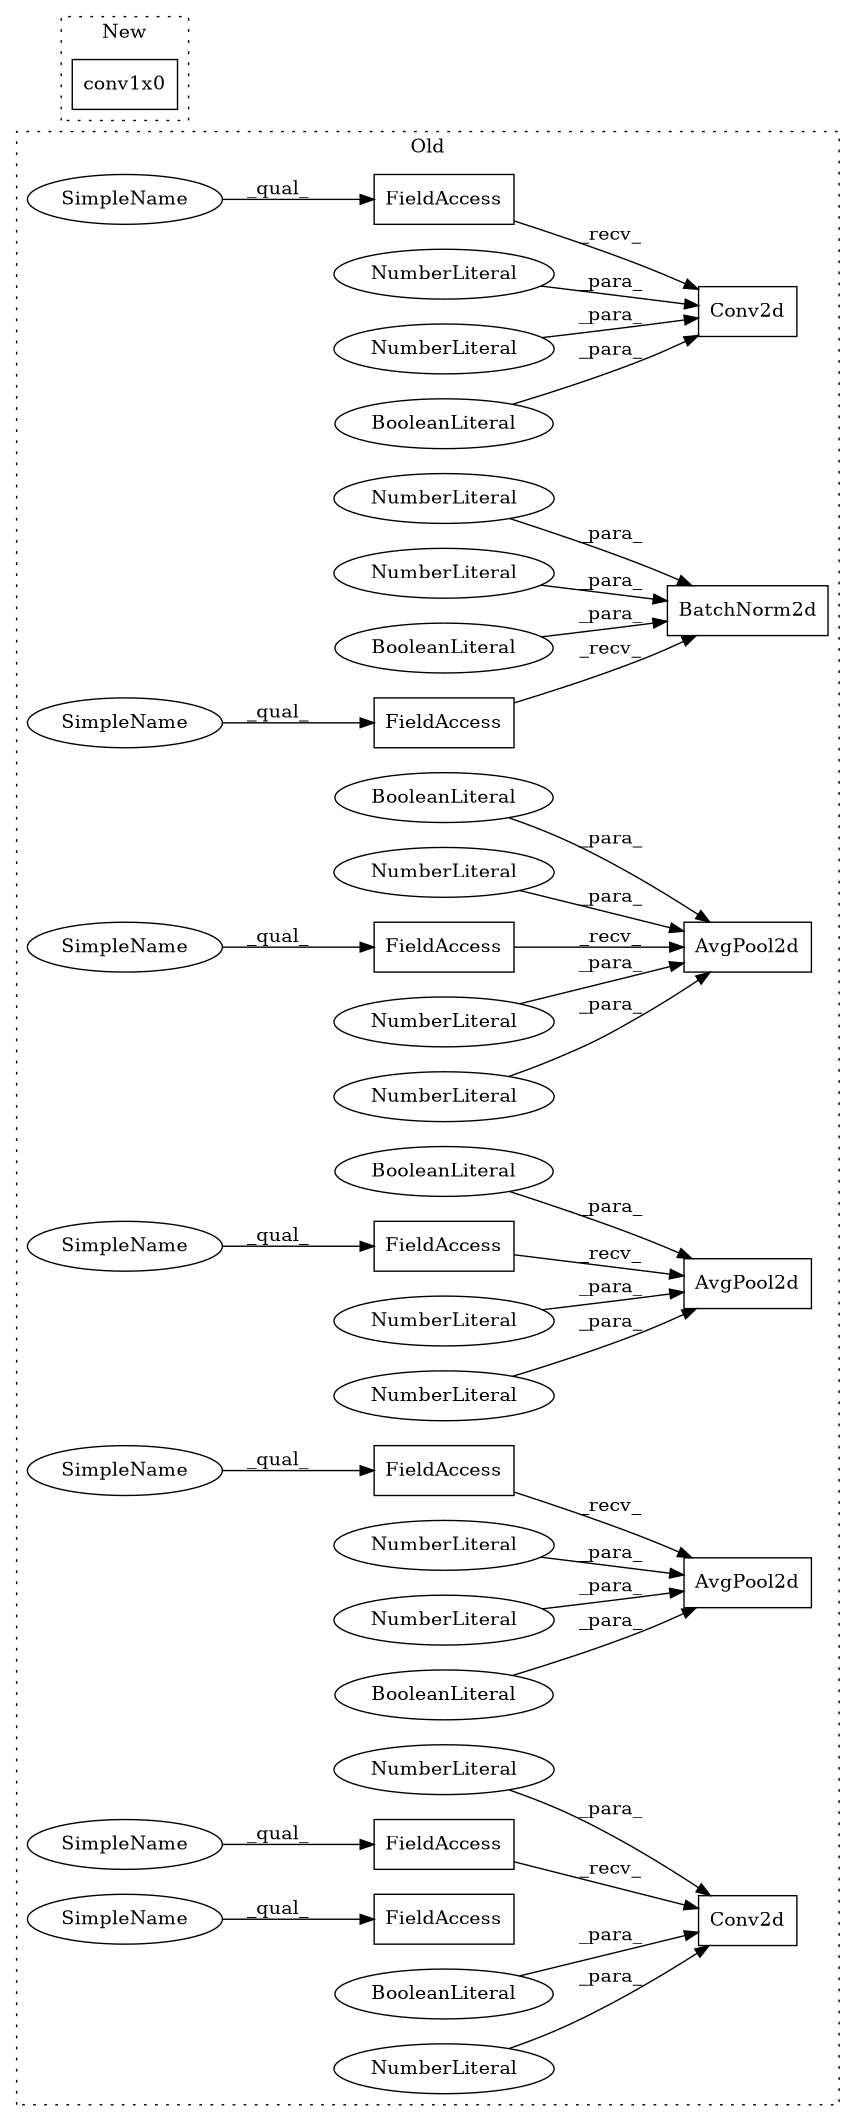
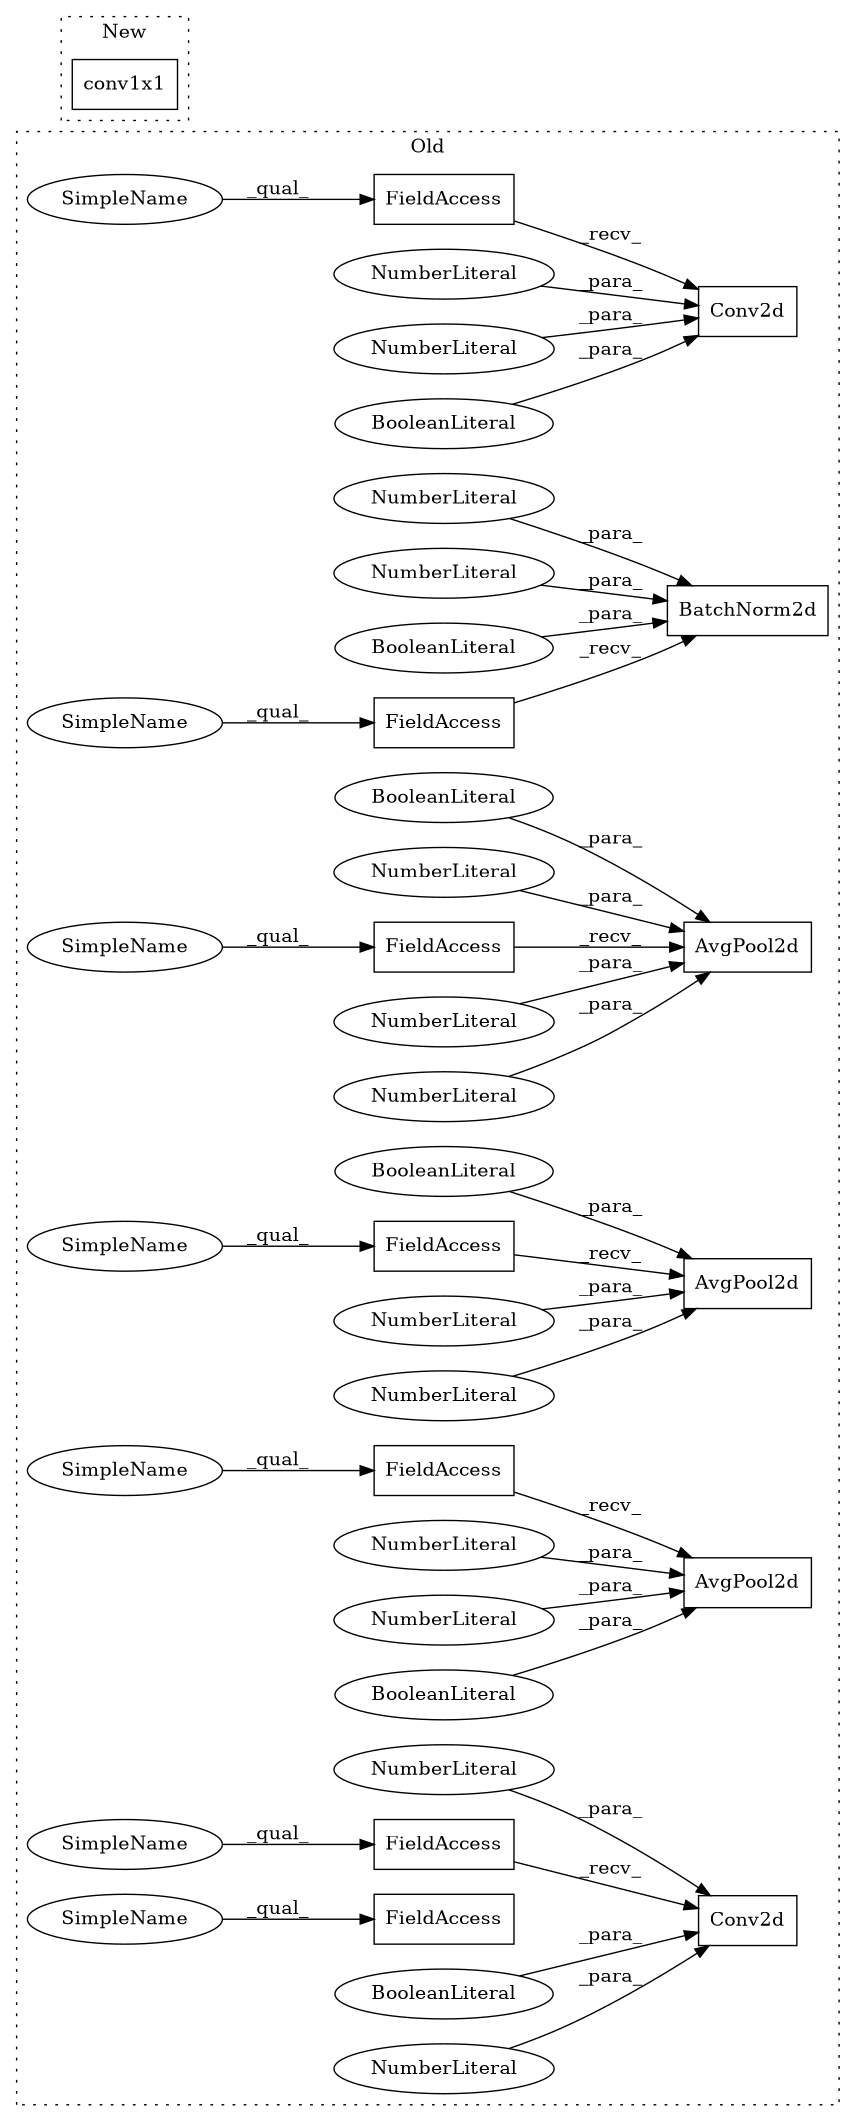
(125, 84) -> (125, 84)
